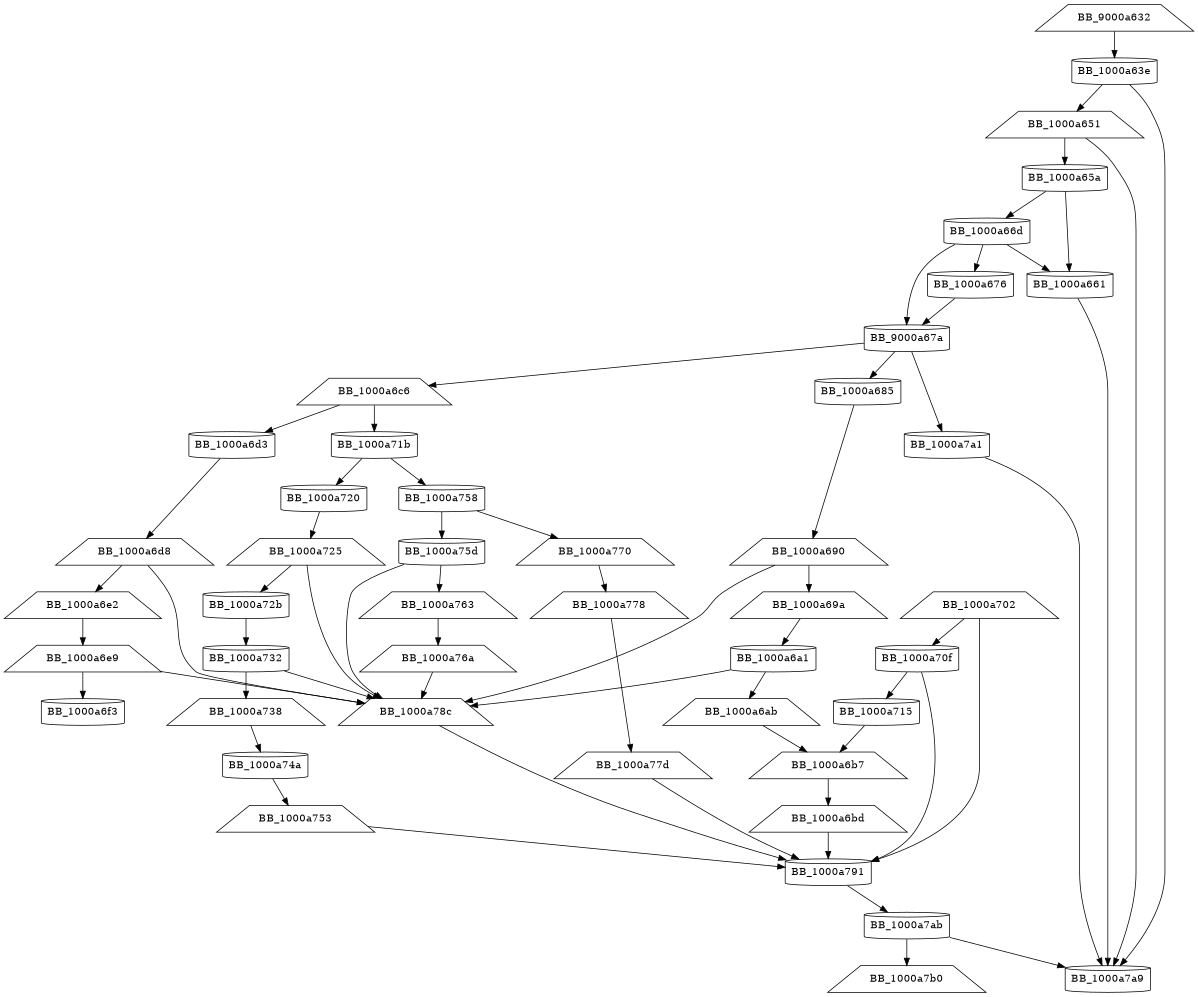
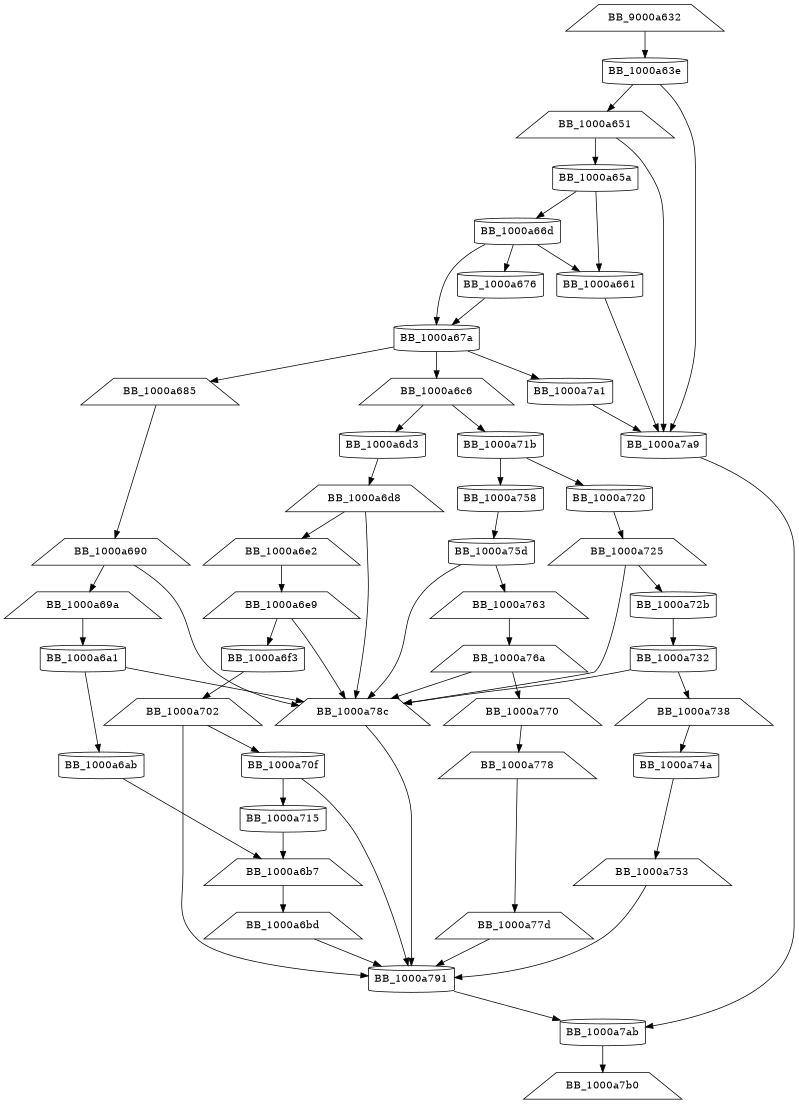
(907, 338) -> (437, 338)
(858, 392) -> (160, 392)
(514, 524) -> (515, 681)
none -> (234, 678)
(741, 712) -> (101, 765)
(1004, 951) -> (794, 762)
